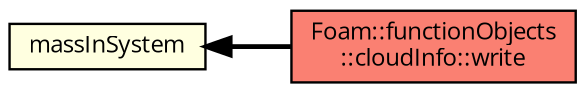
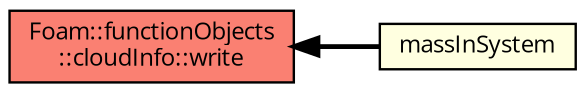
(261, 47) -> (349, 47)
